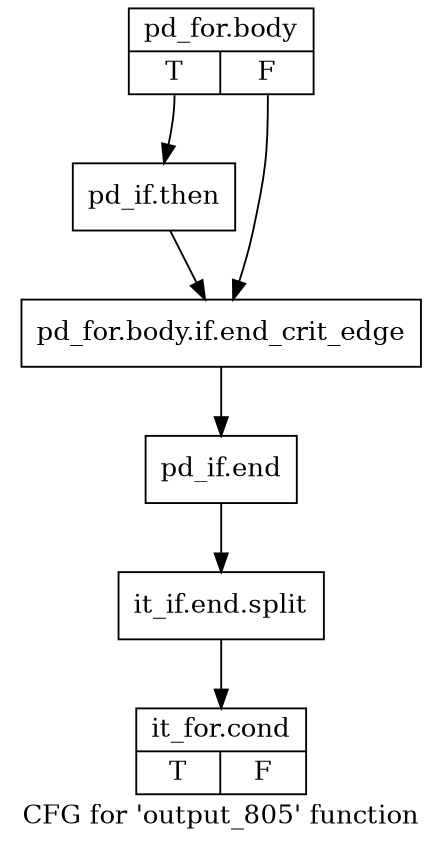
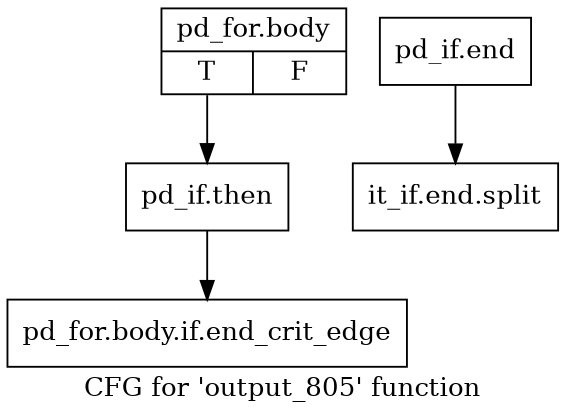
(261, 189) -> none
(221, 392) -> none
(221, 751) -> none
